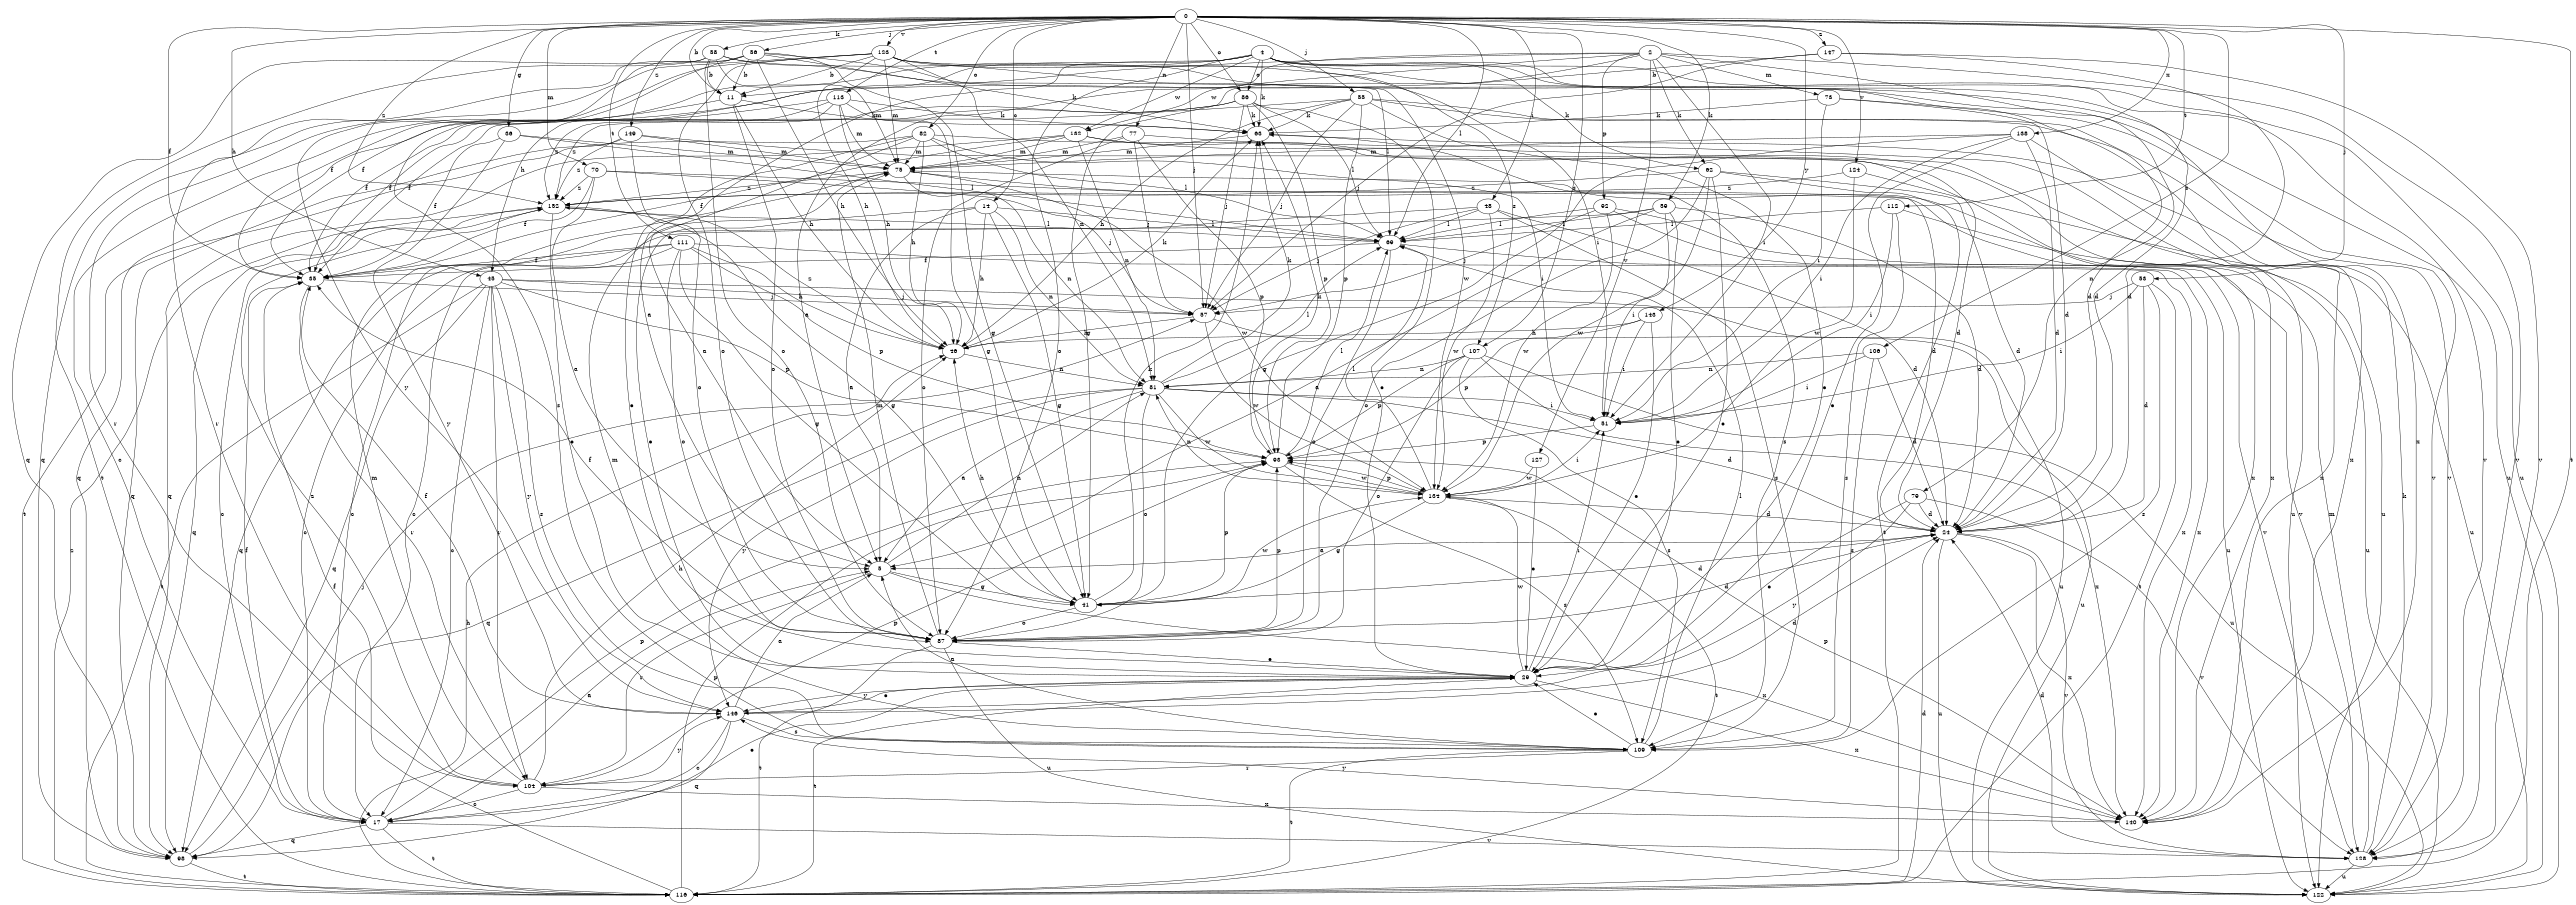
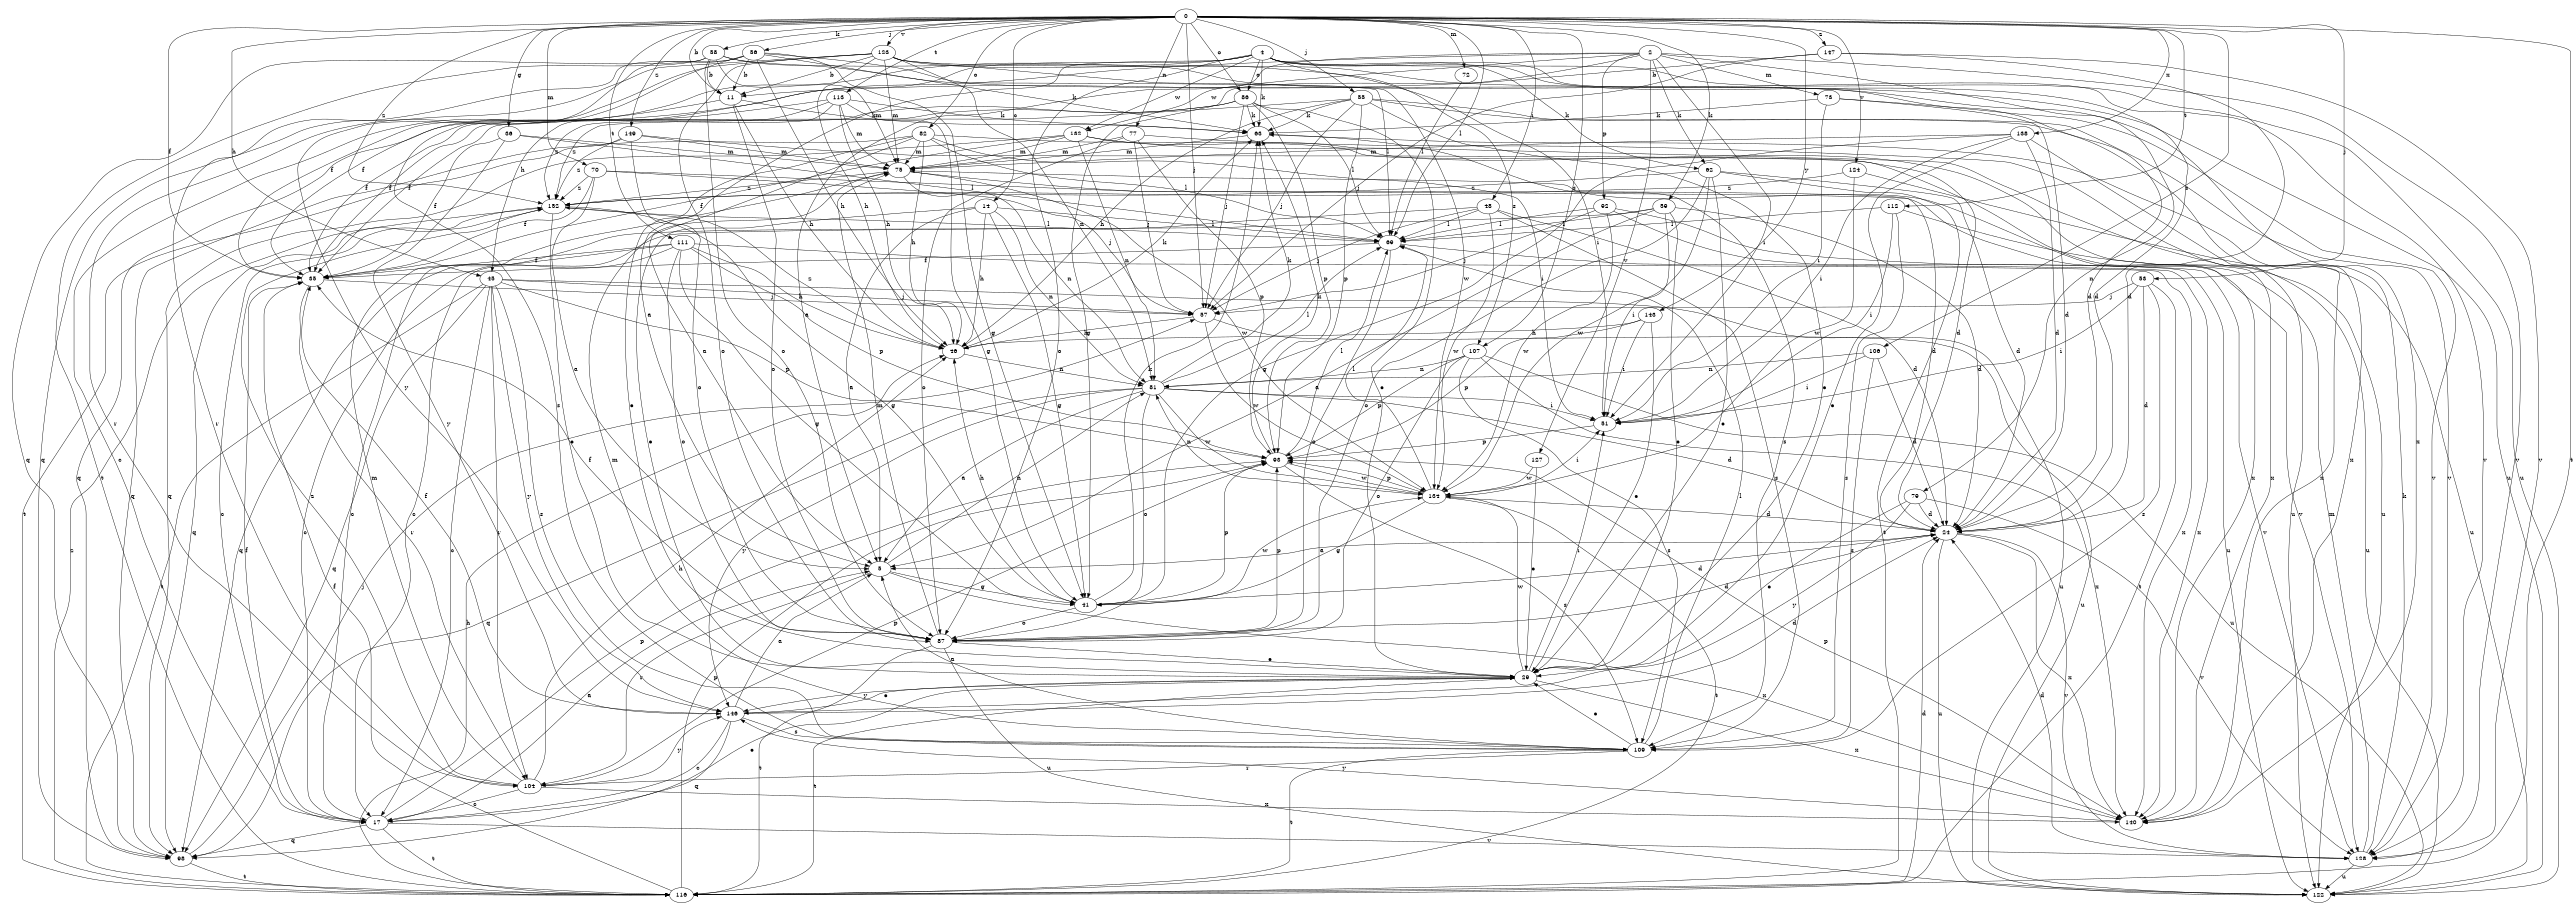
none -> (1466, 75)
